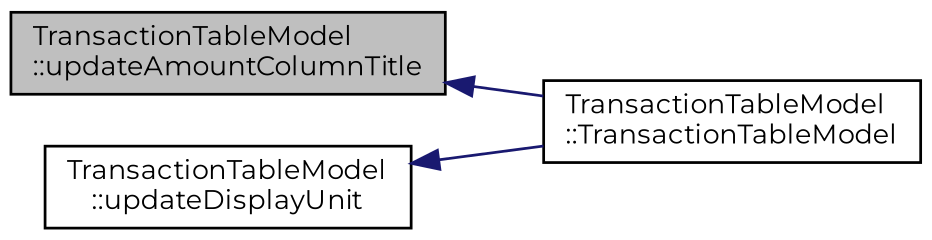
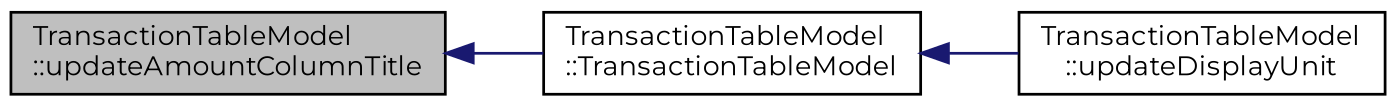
(491, 153) -> (984, 53)
